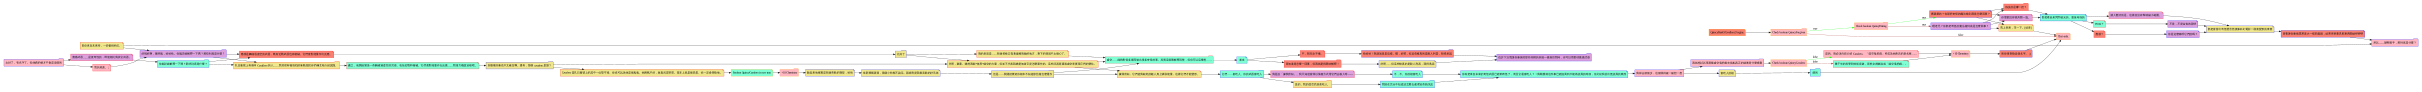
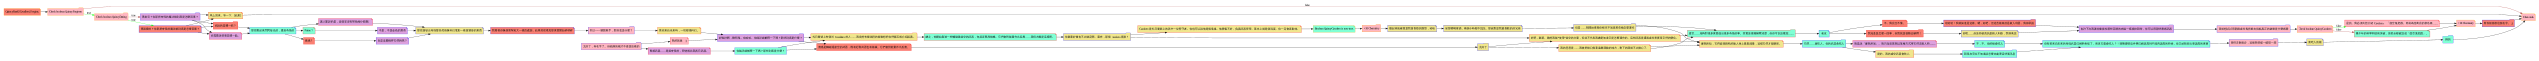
(1247, 45) -> (645, 31)
none -> (1675, 46)
(1690, 68) -> (2194, 29)
